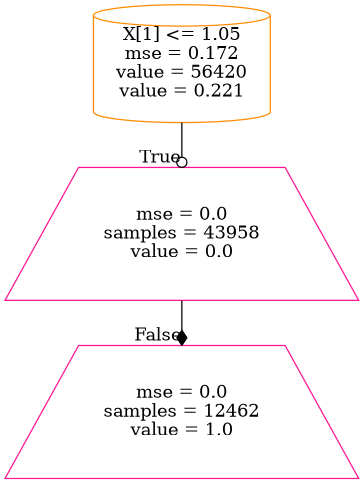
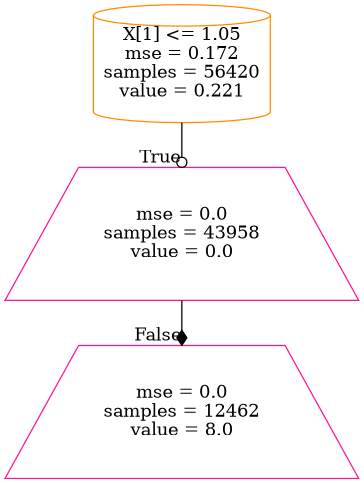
(182, 64) -> (182, 64)
(182, 412) -> (182, 412)
